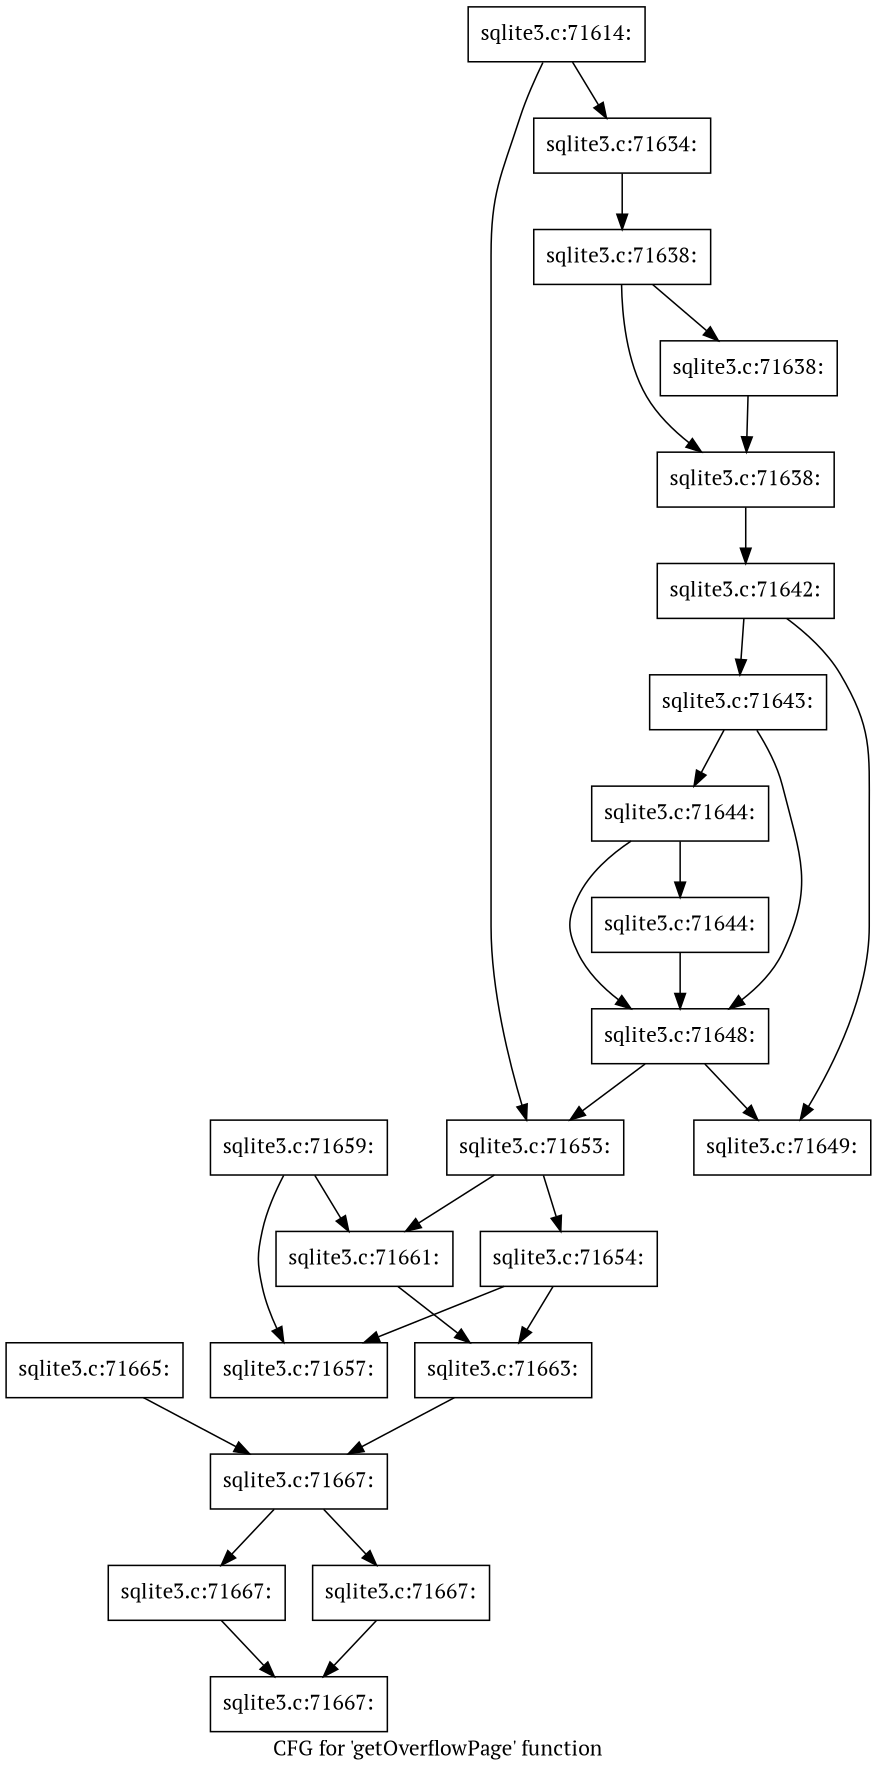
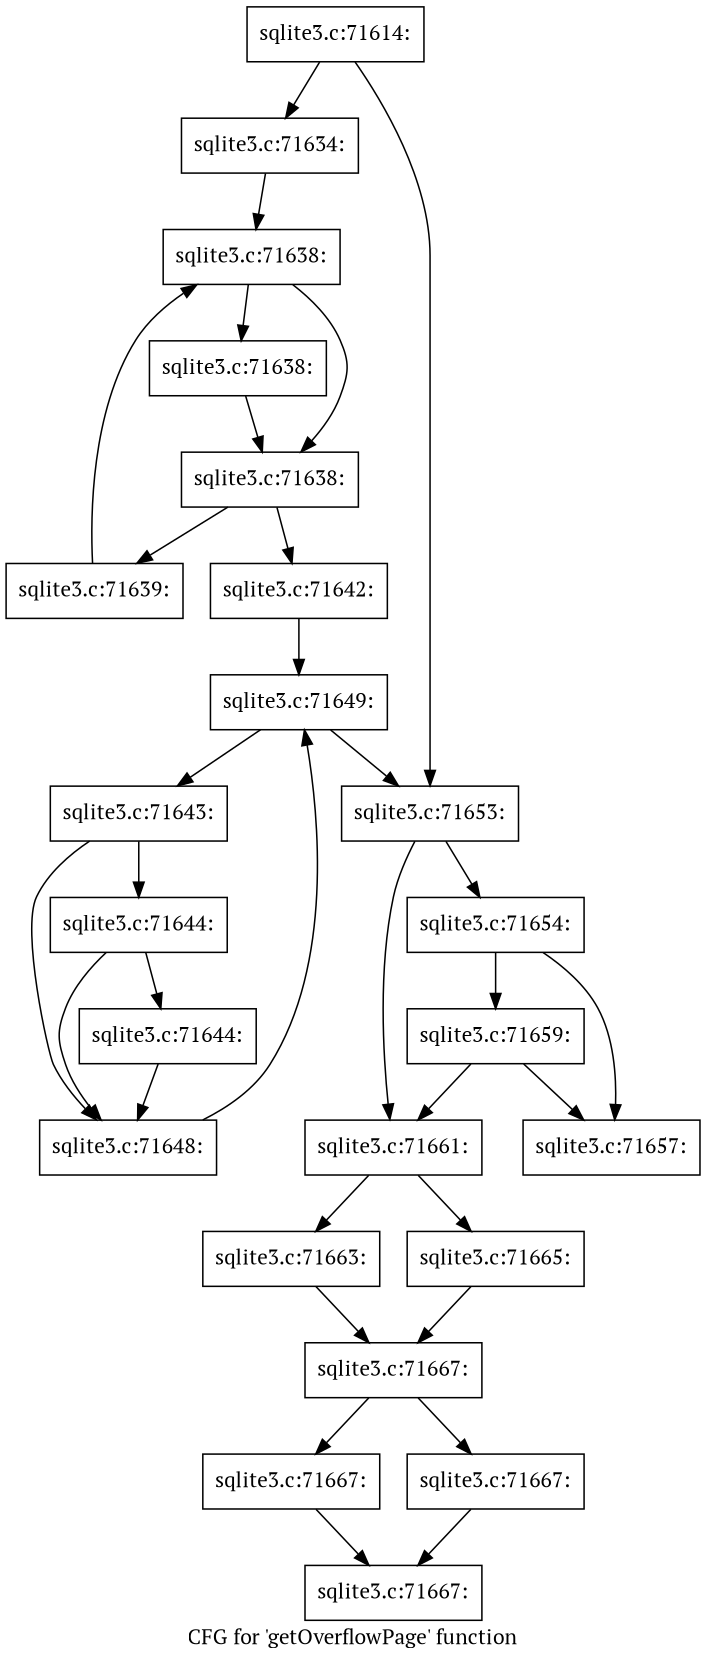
none -> (95, 591)
(742, 639) -> (225, 753)
(614, 1087) -> (359, 753)
none -> (439, 1198)
(540, 1308) -> (496, 973)
